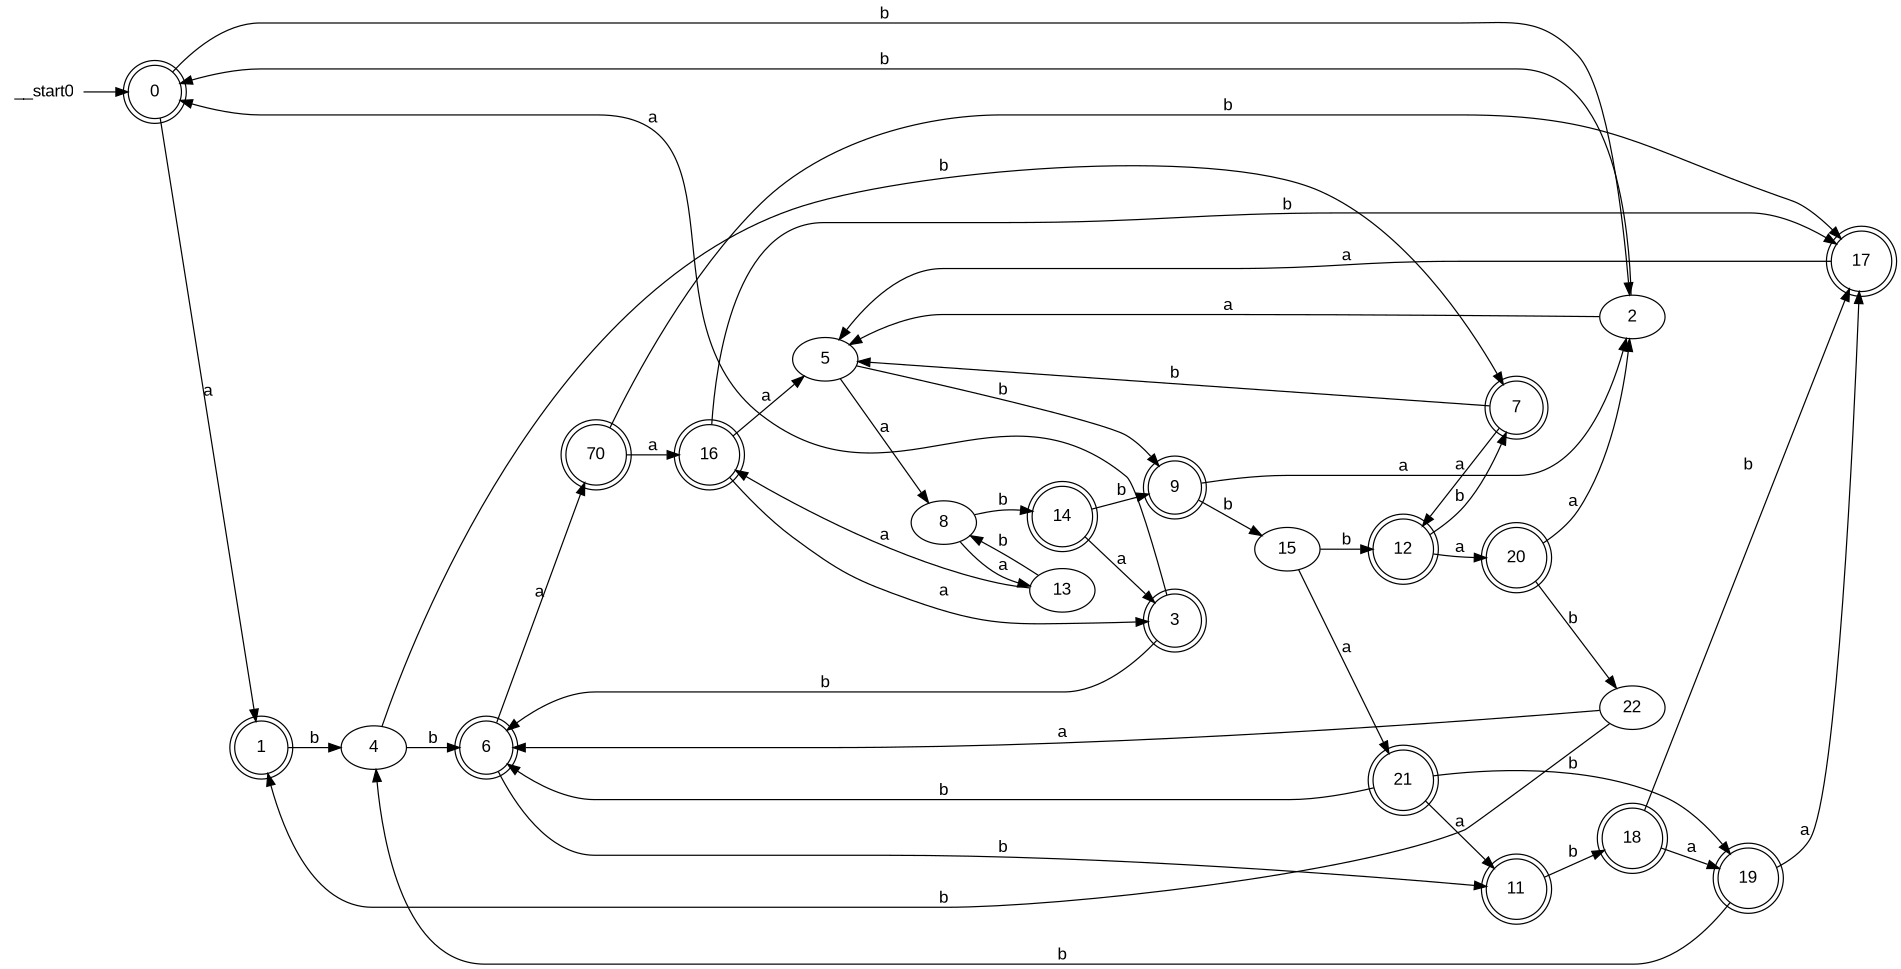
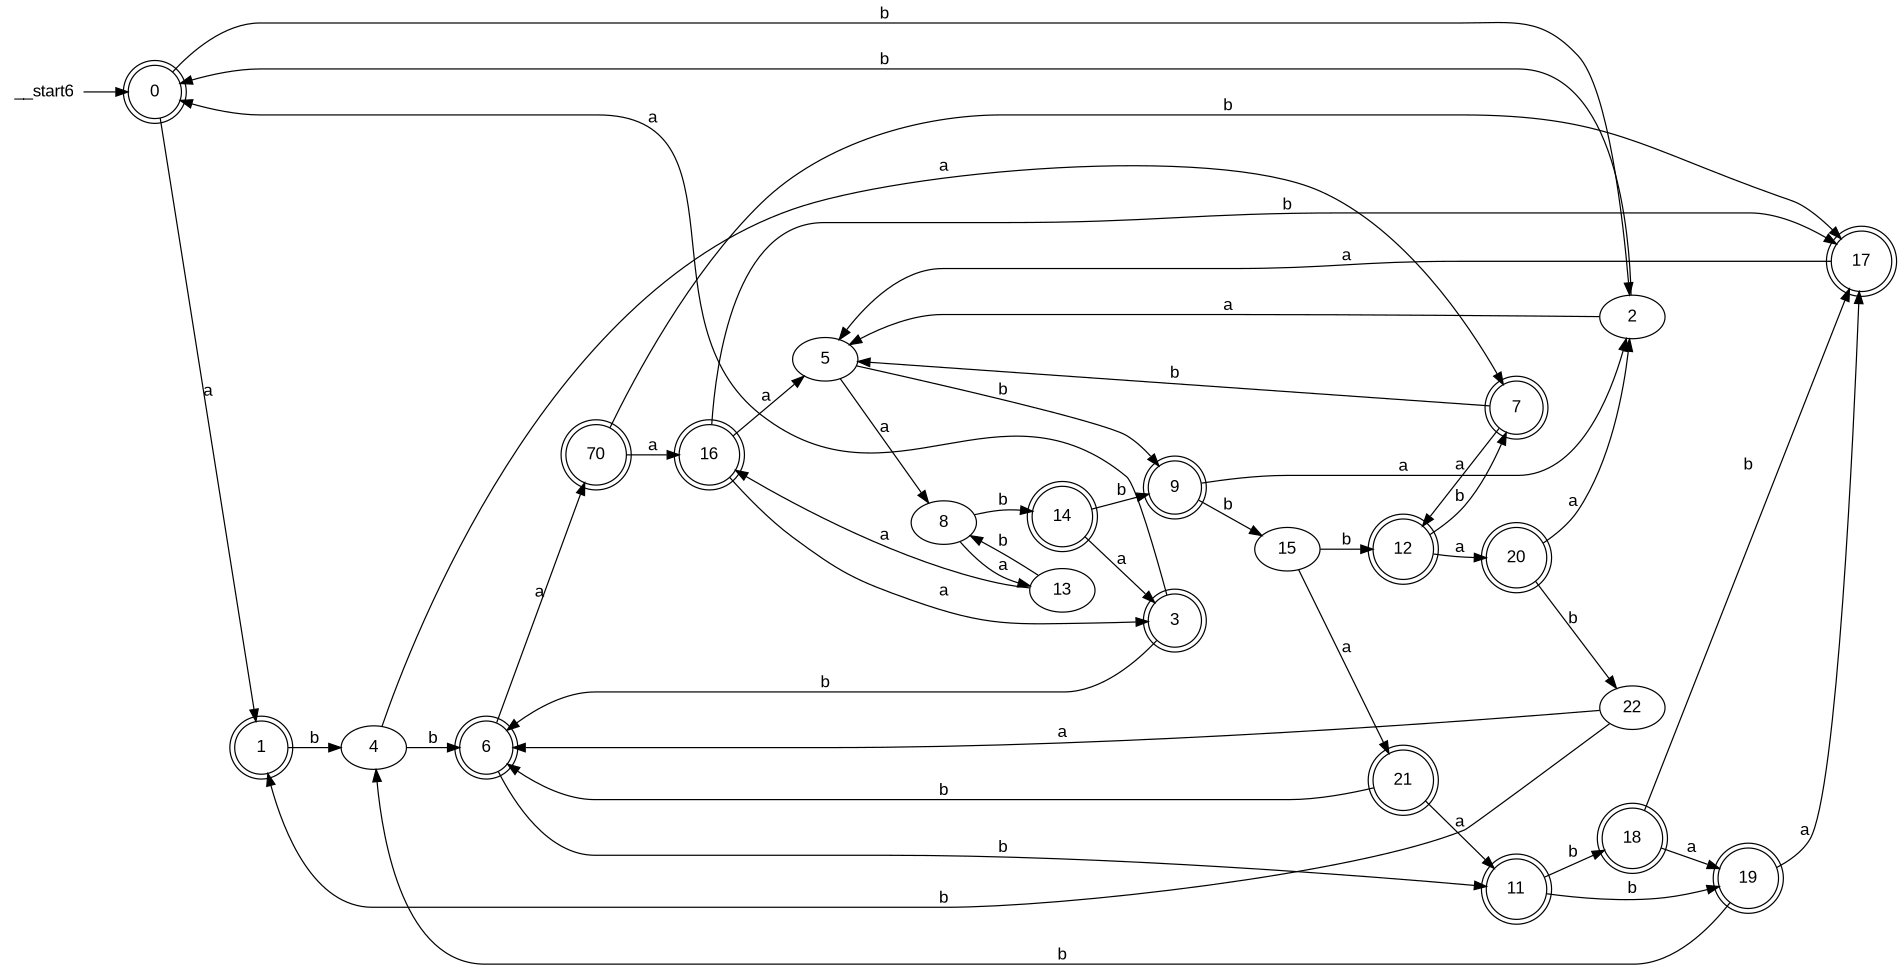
(44, 92) -> (44, 92)
(944, 166) -> (944, 166)
(1588, 776) -> (1627, 900)
